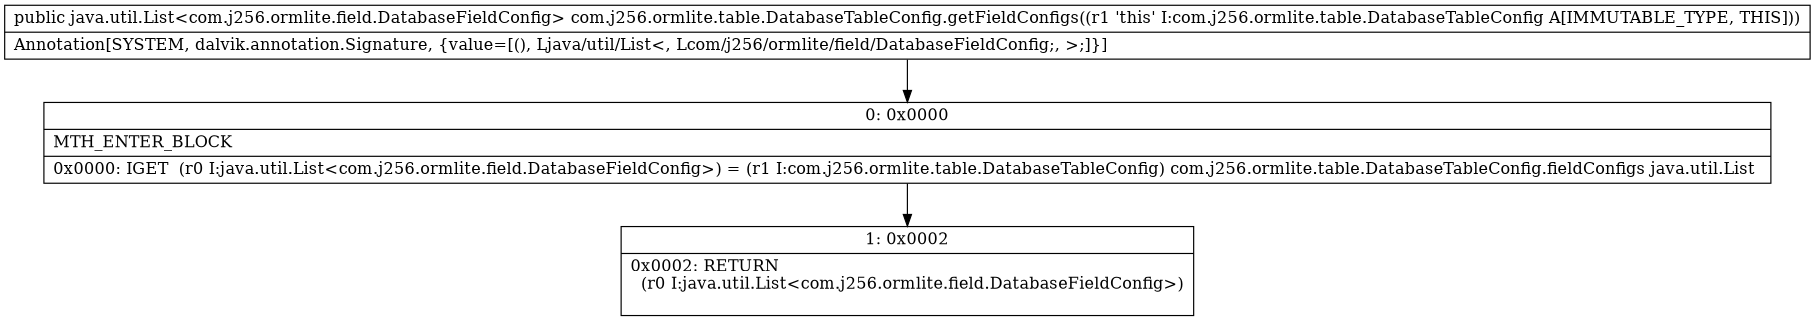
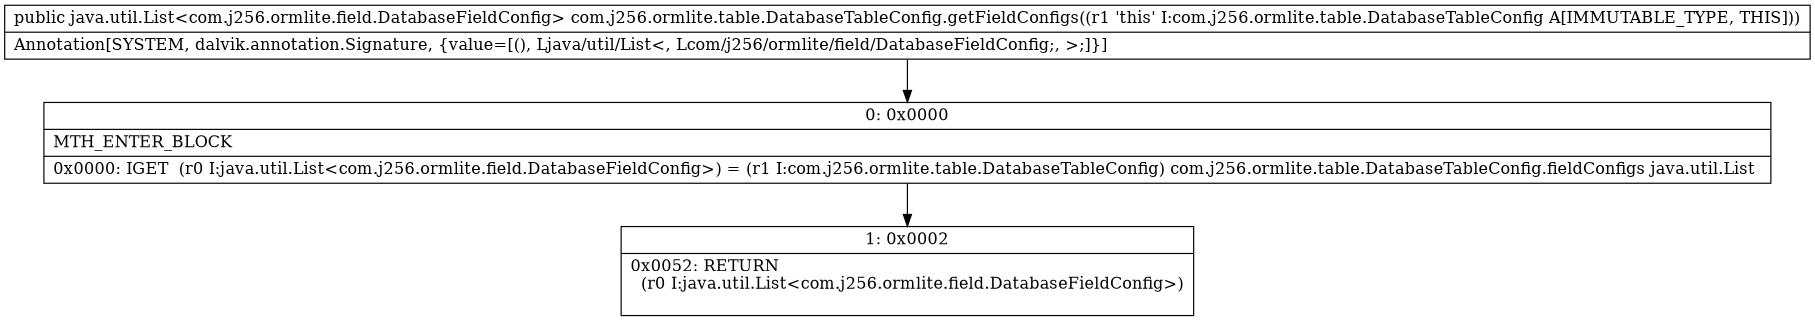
(710, 266) -> (710, 266)
